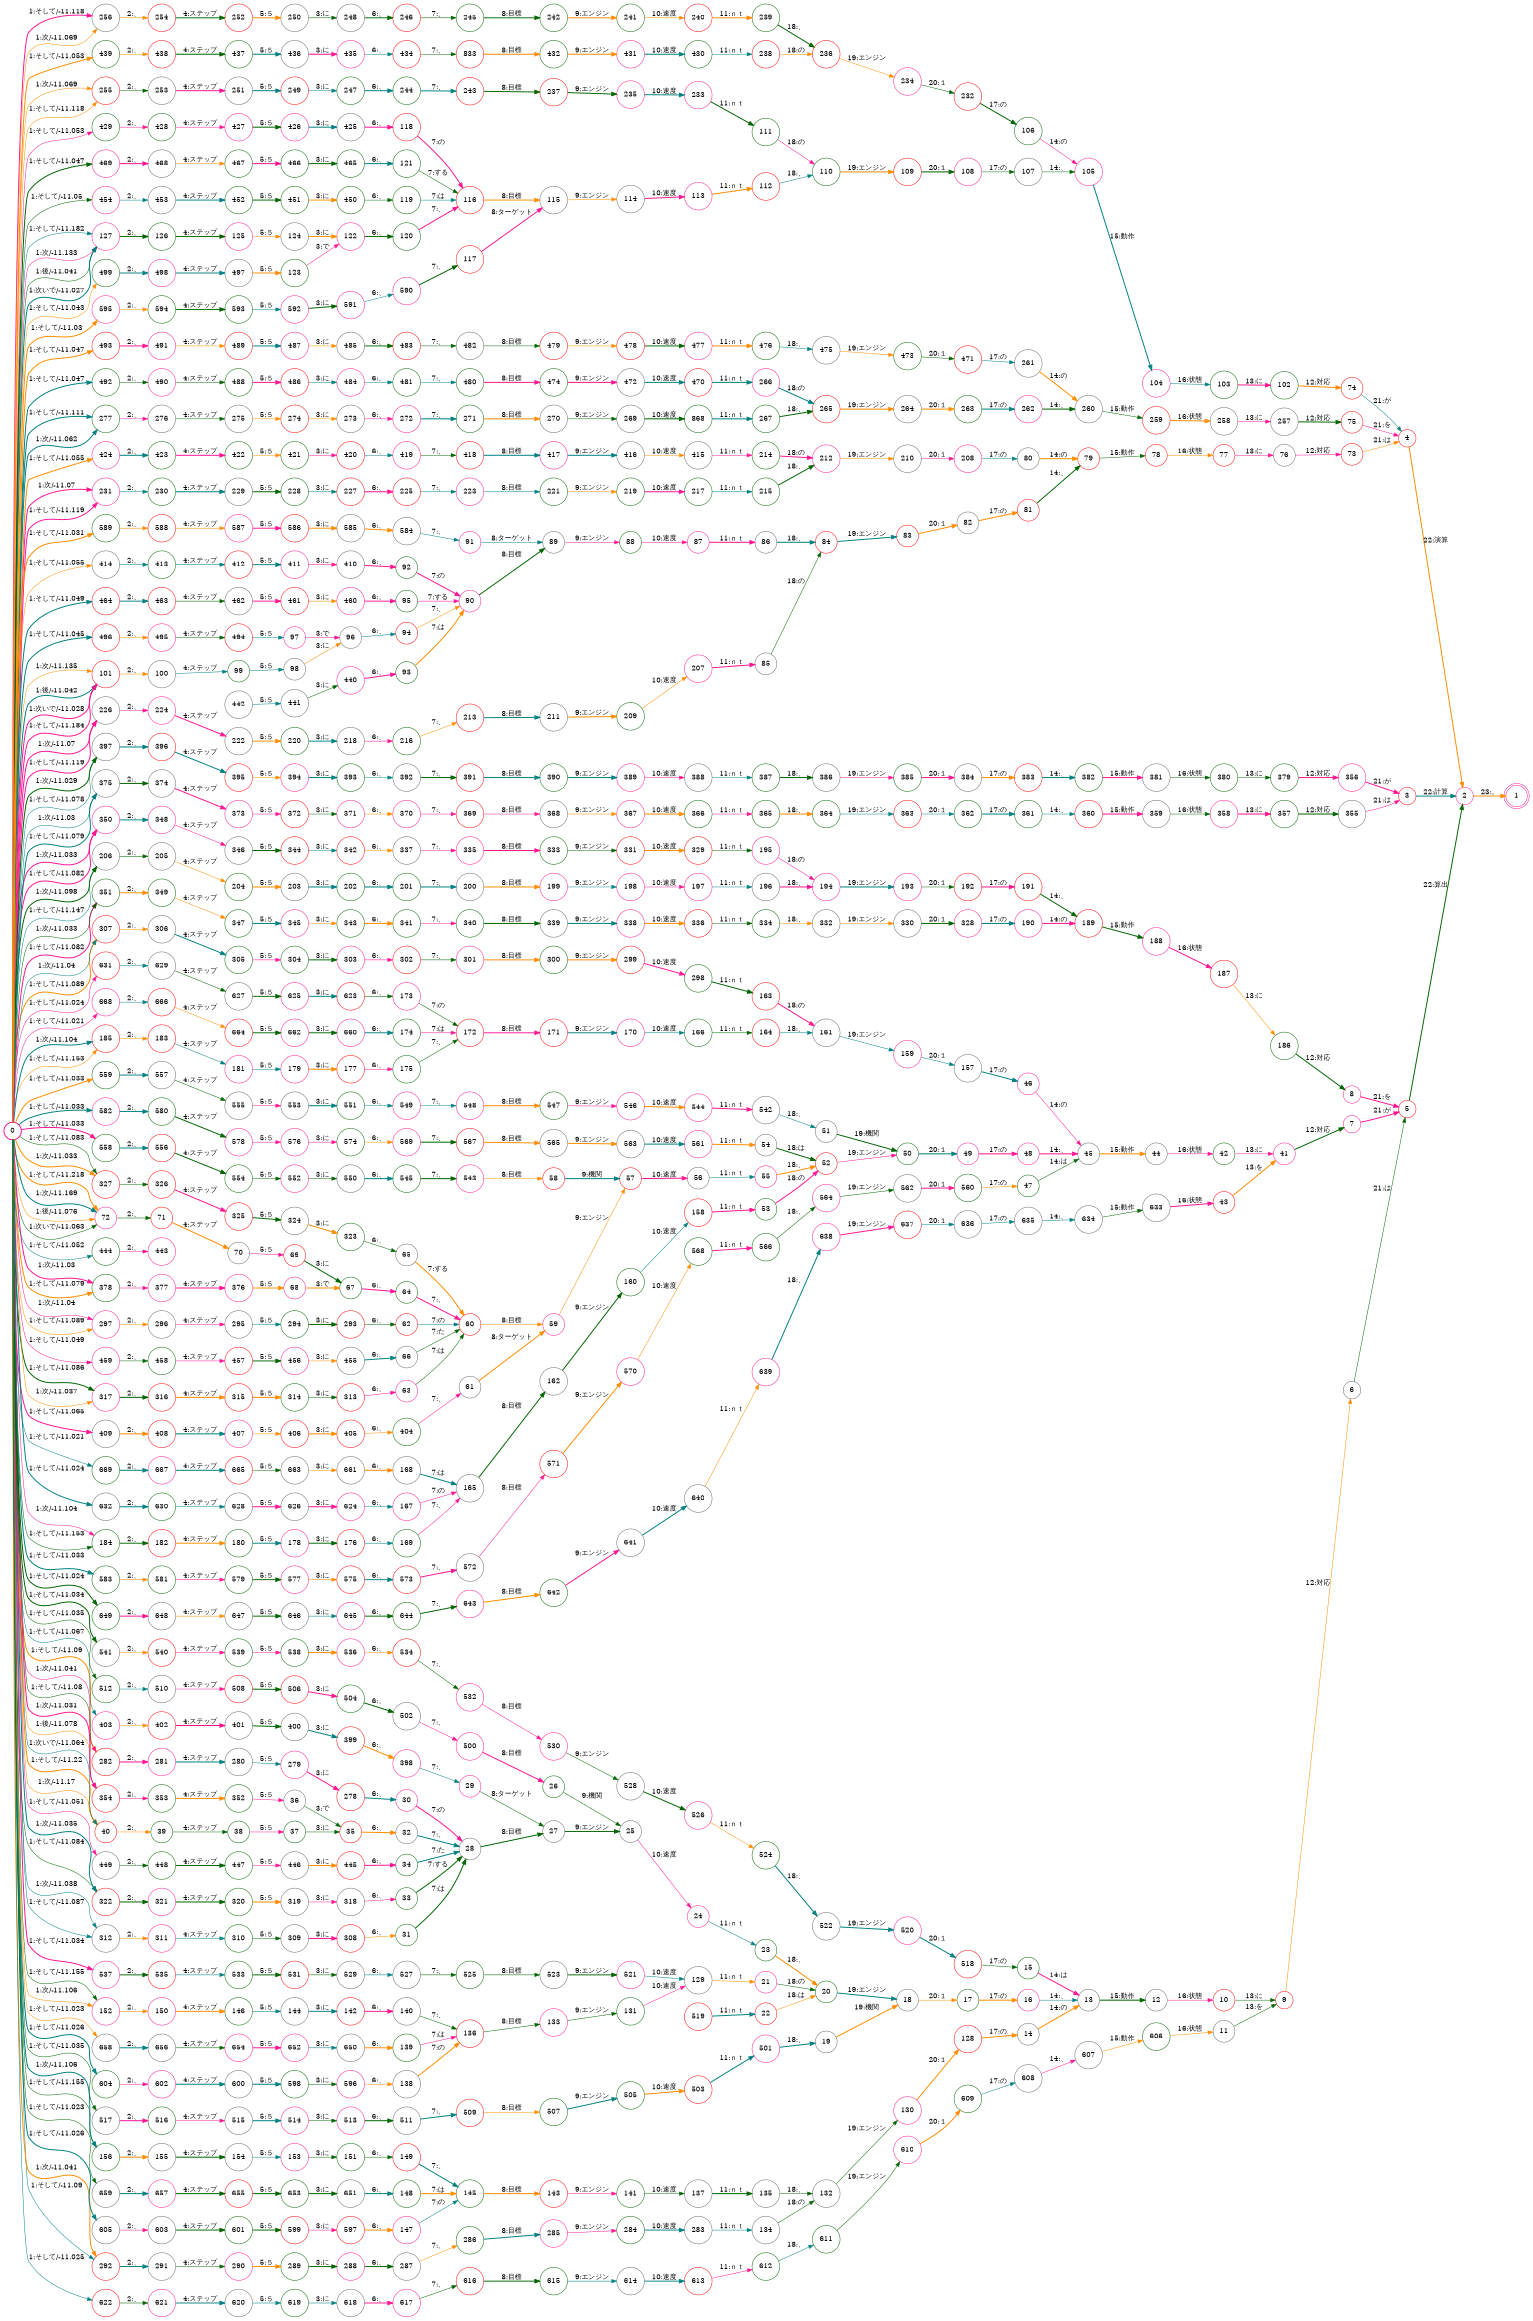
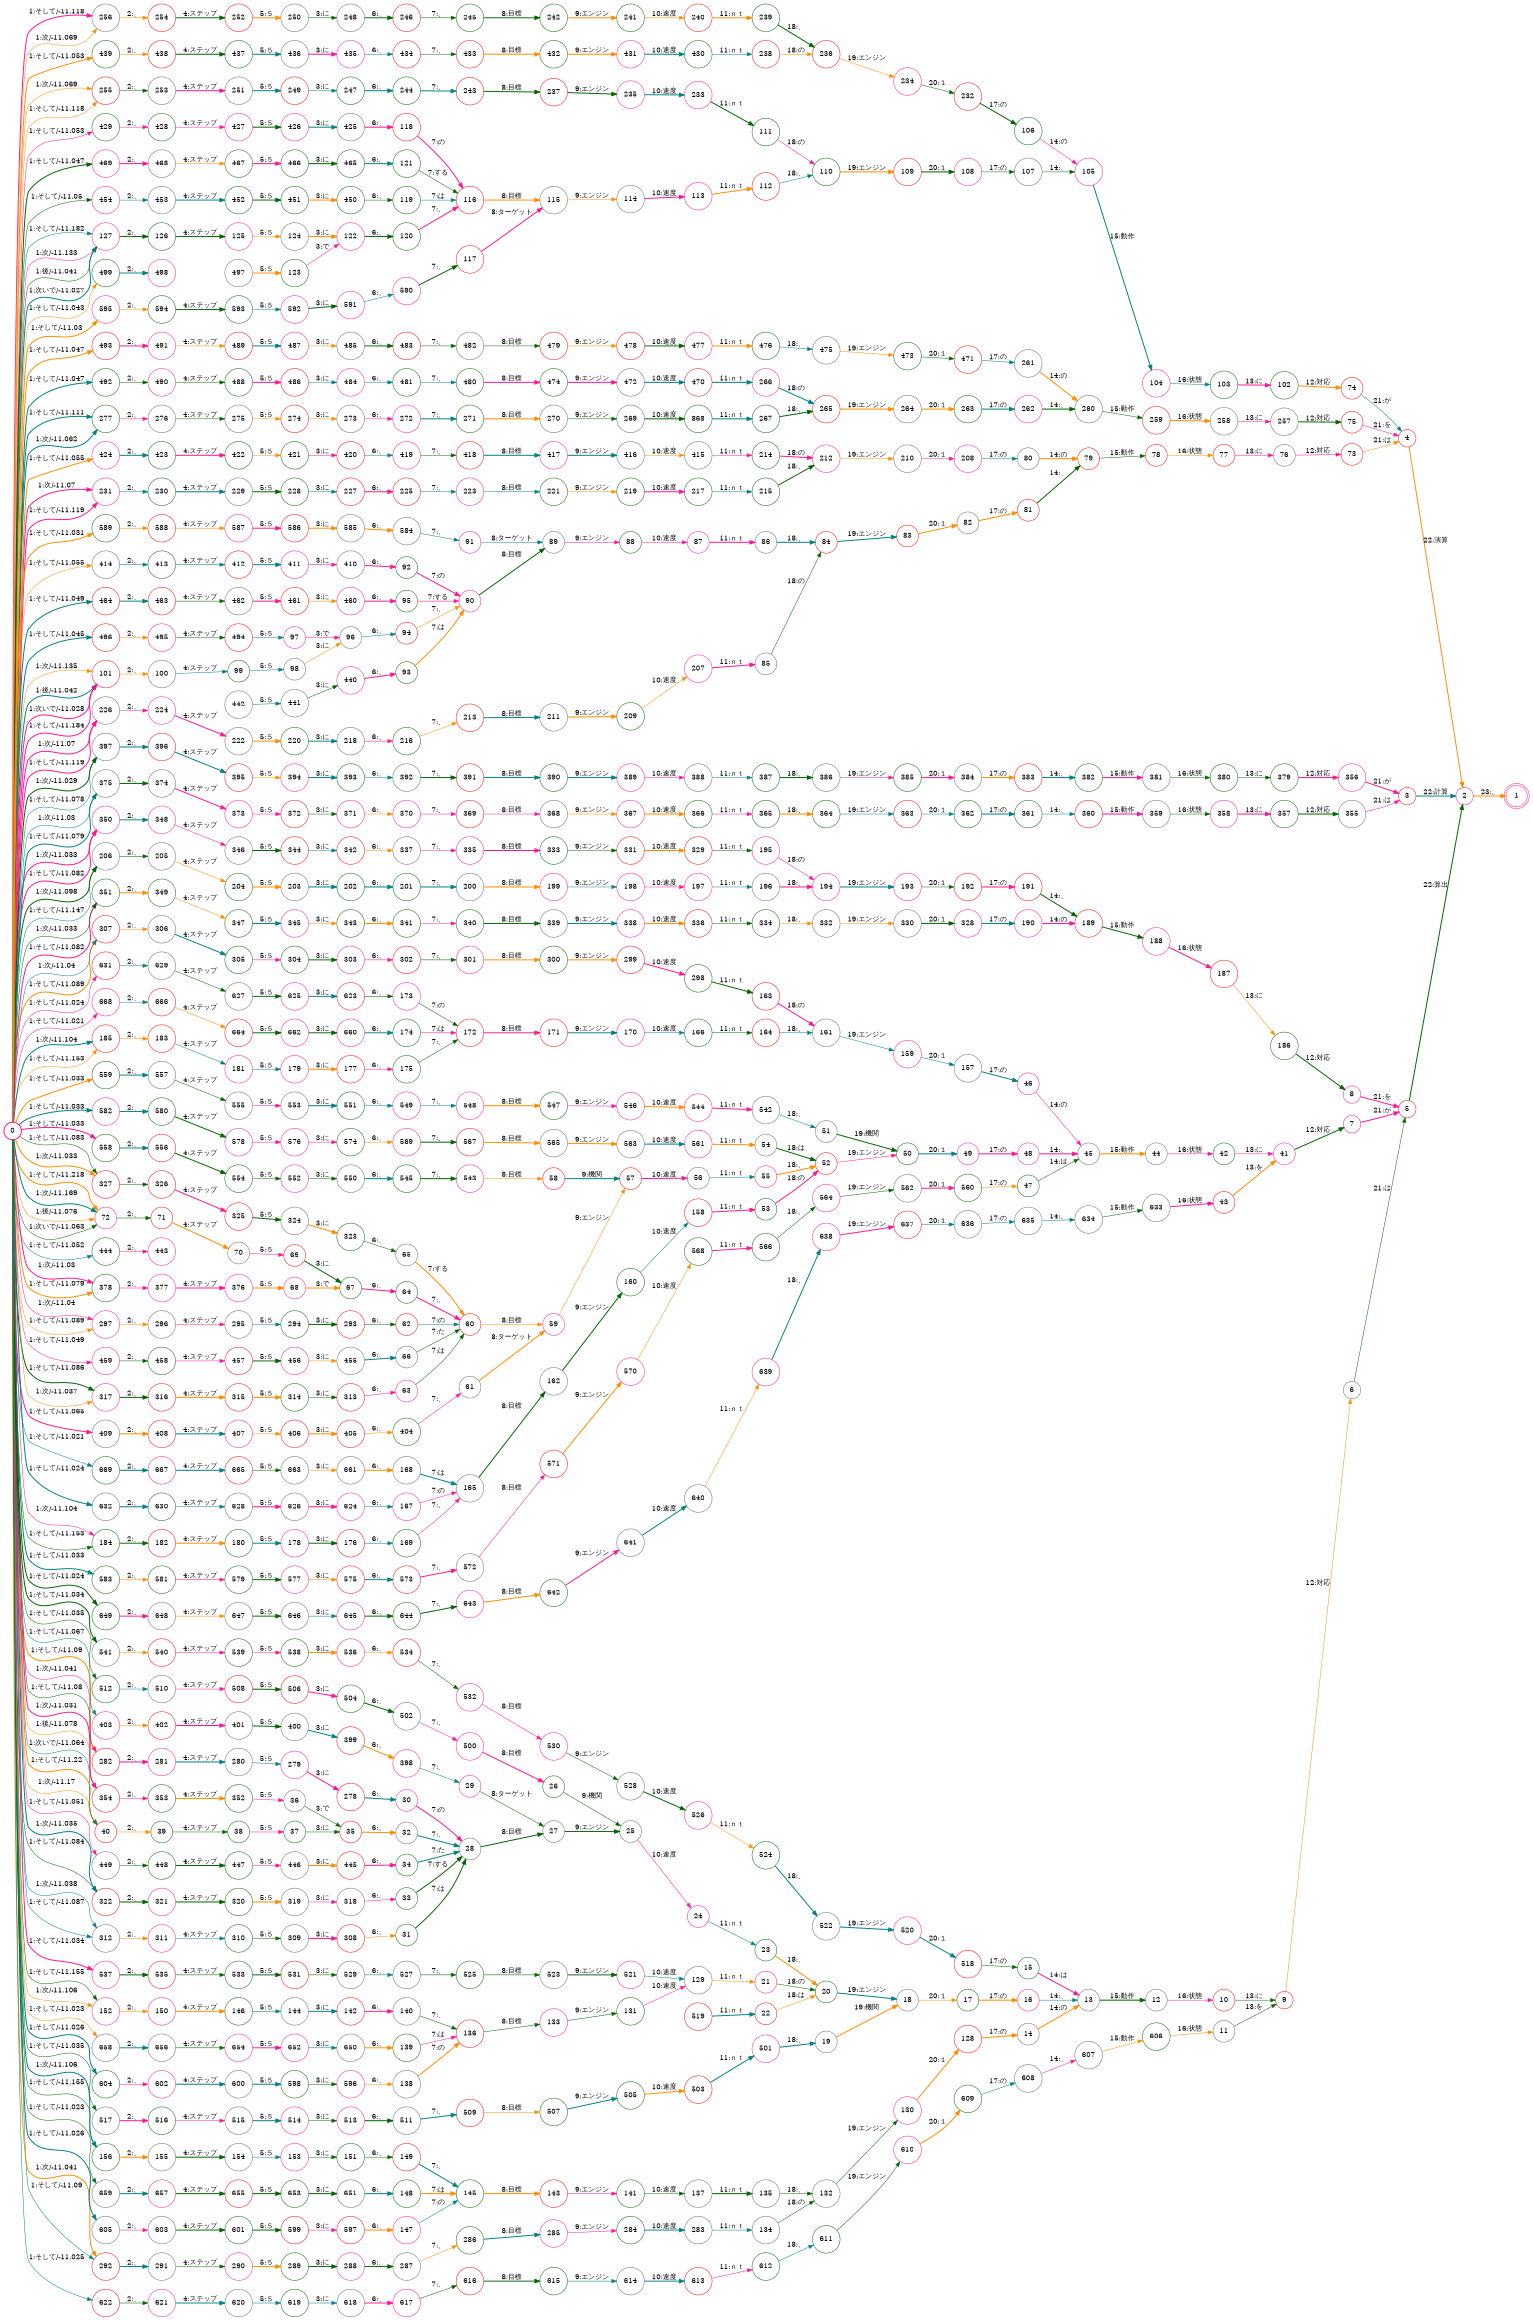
(470, 54) -> (470, 54)
(198, 273) -> none
(198, 1975) -> (198, 1975)
